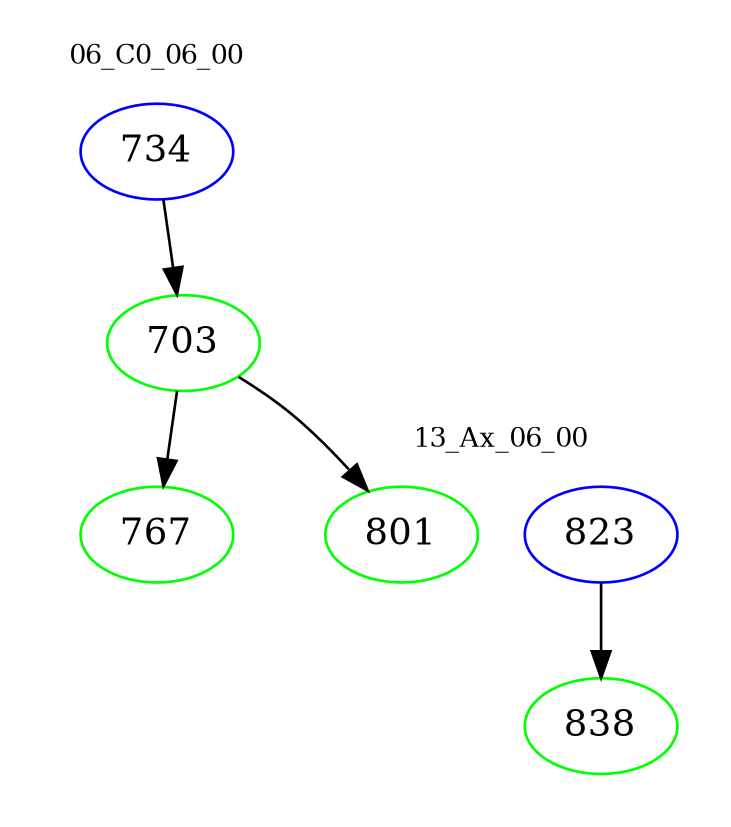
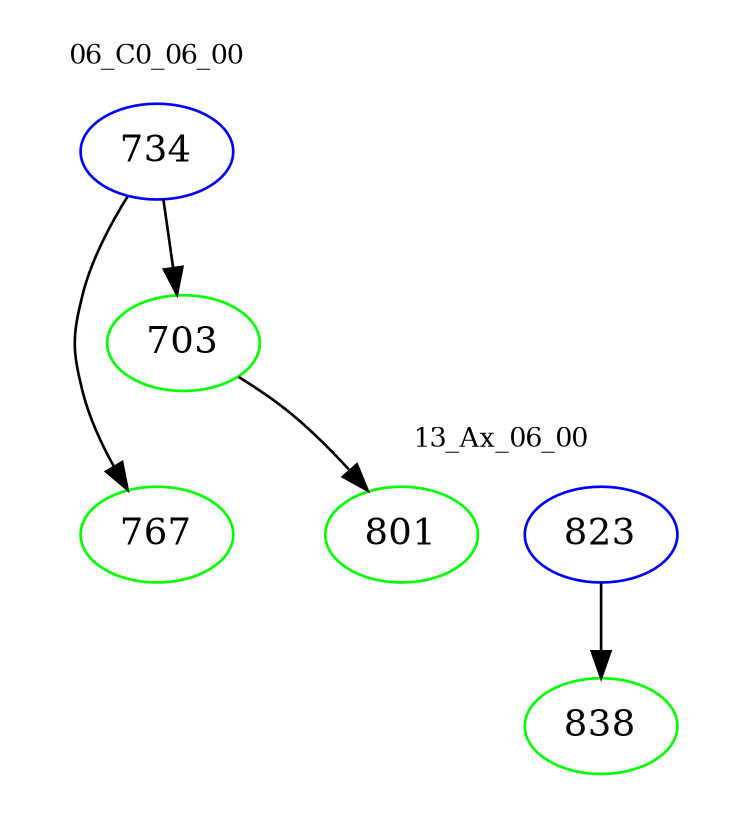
(172, 425) -> (76, 330)
